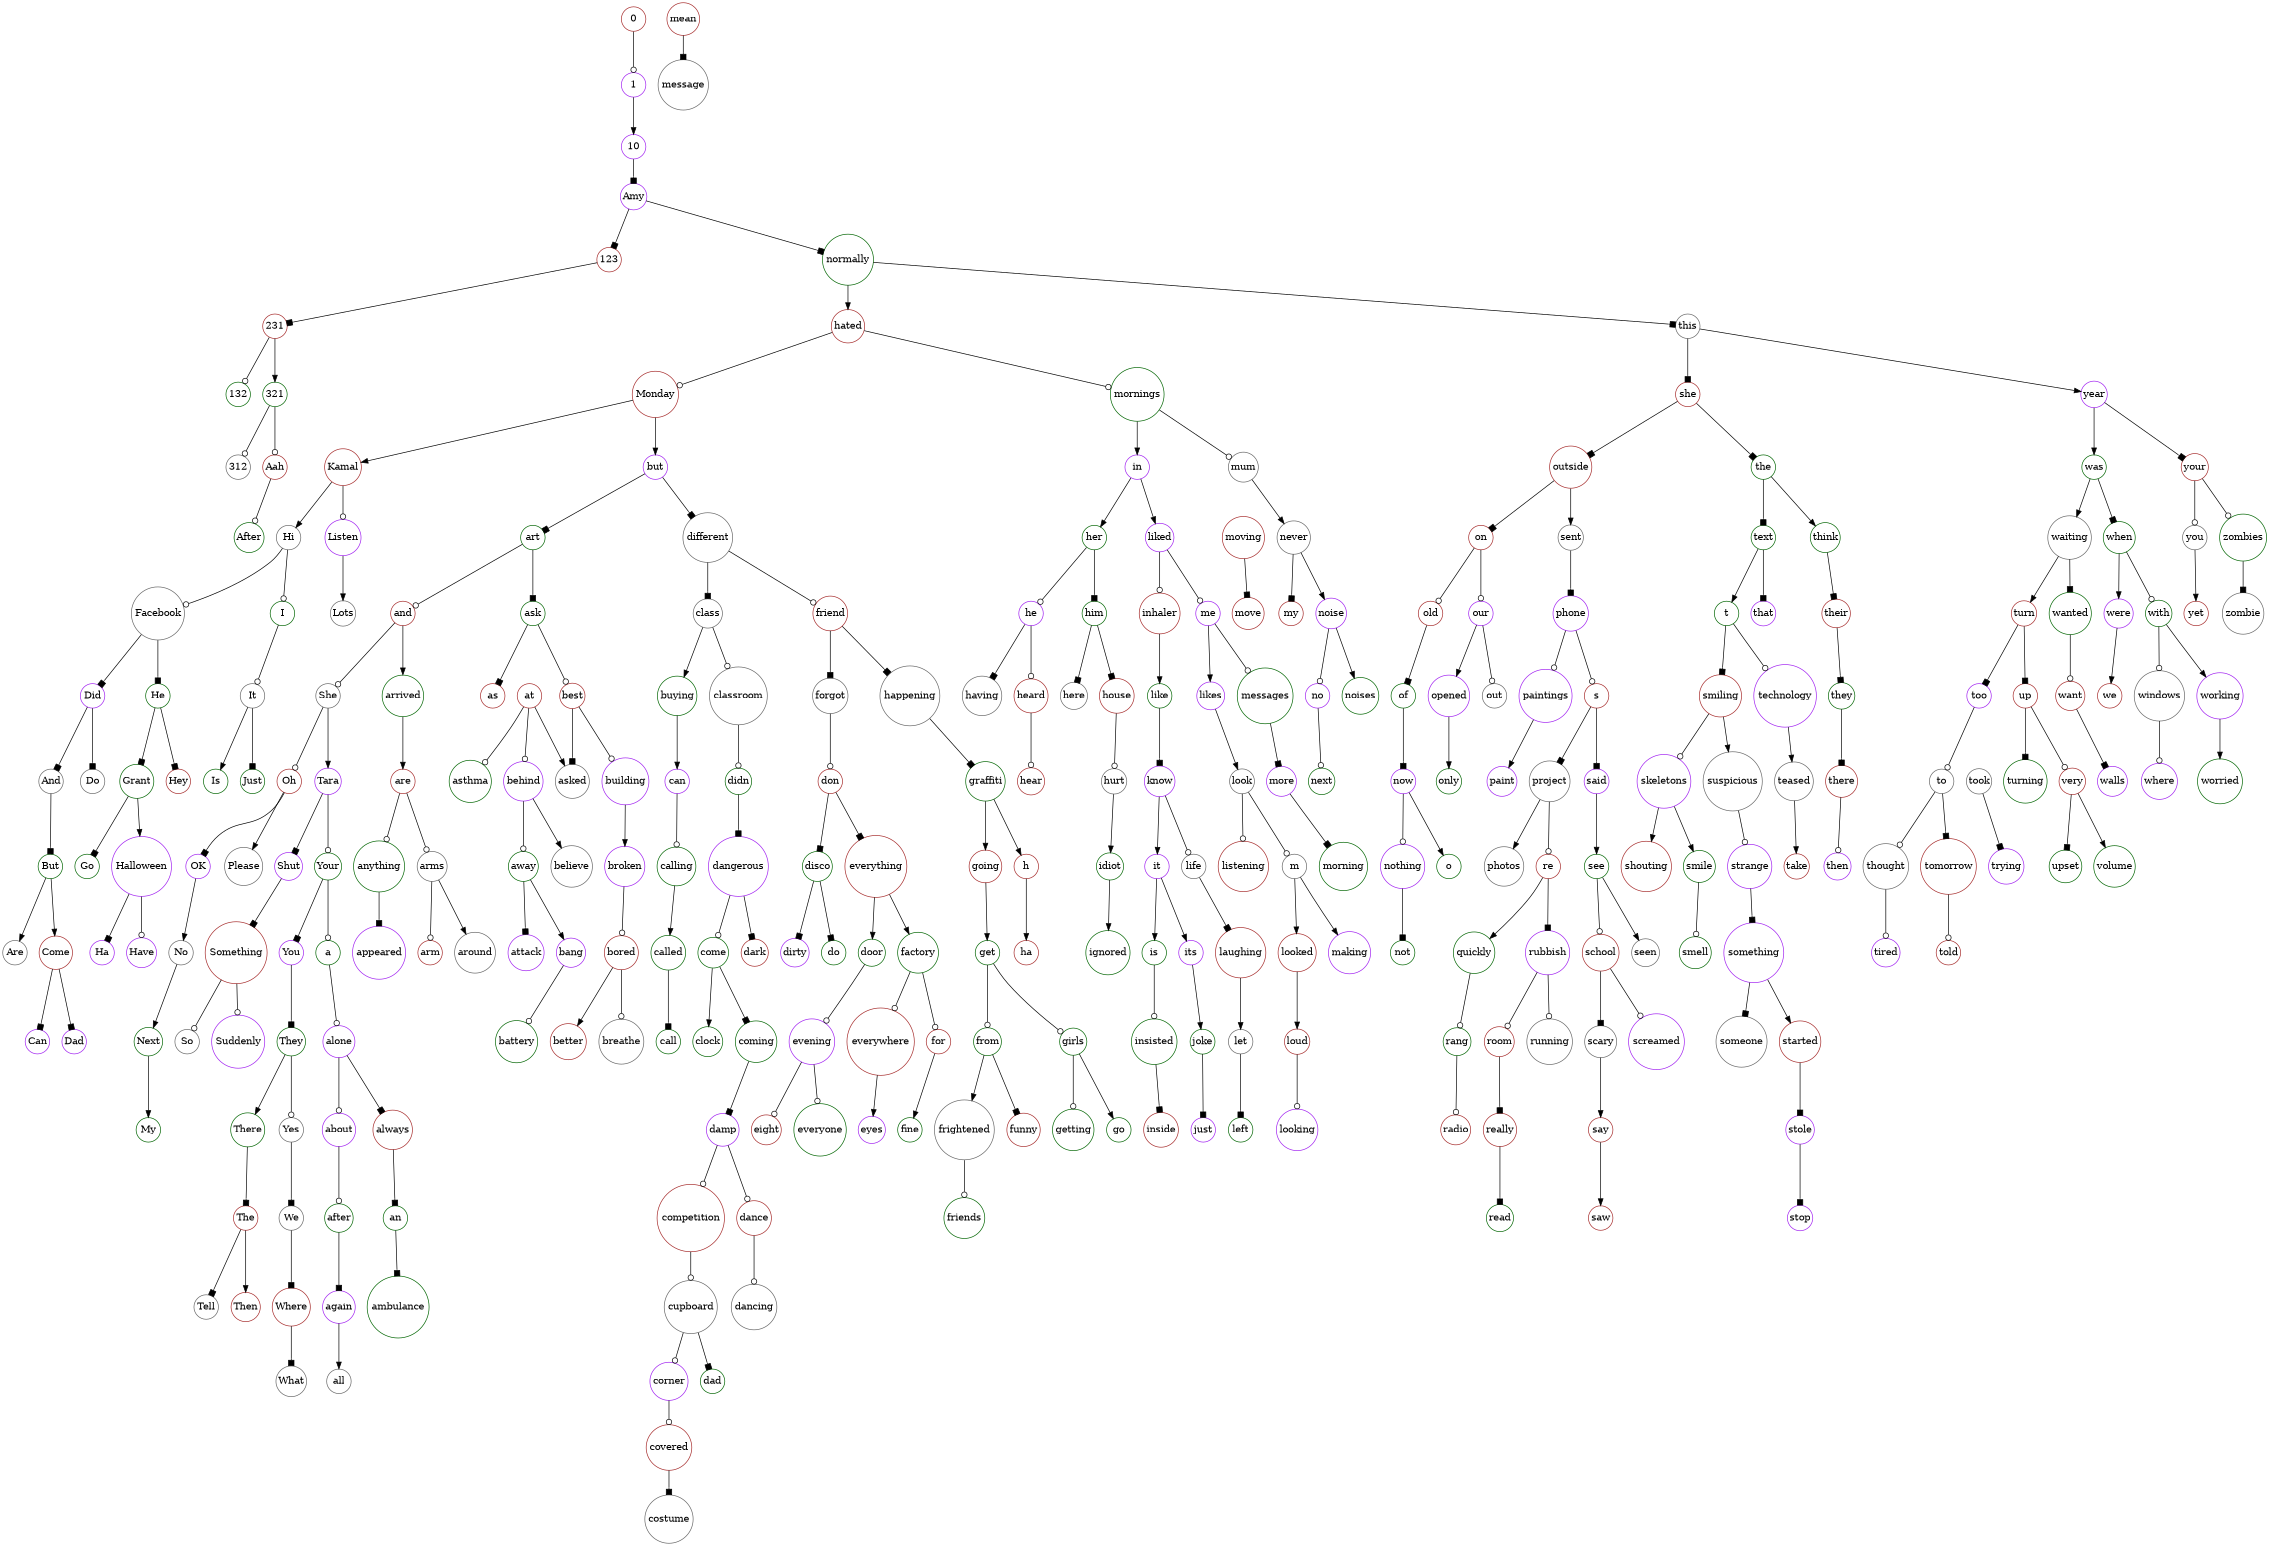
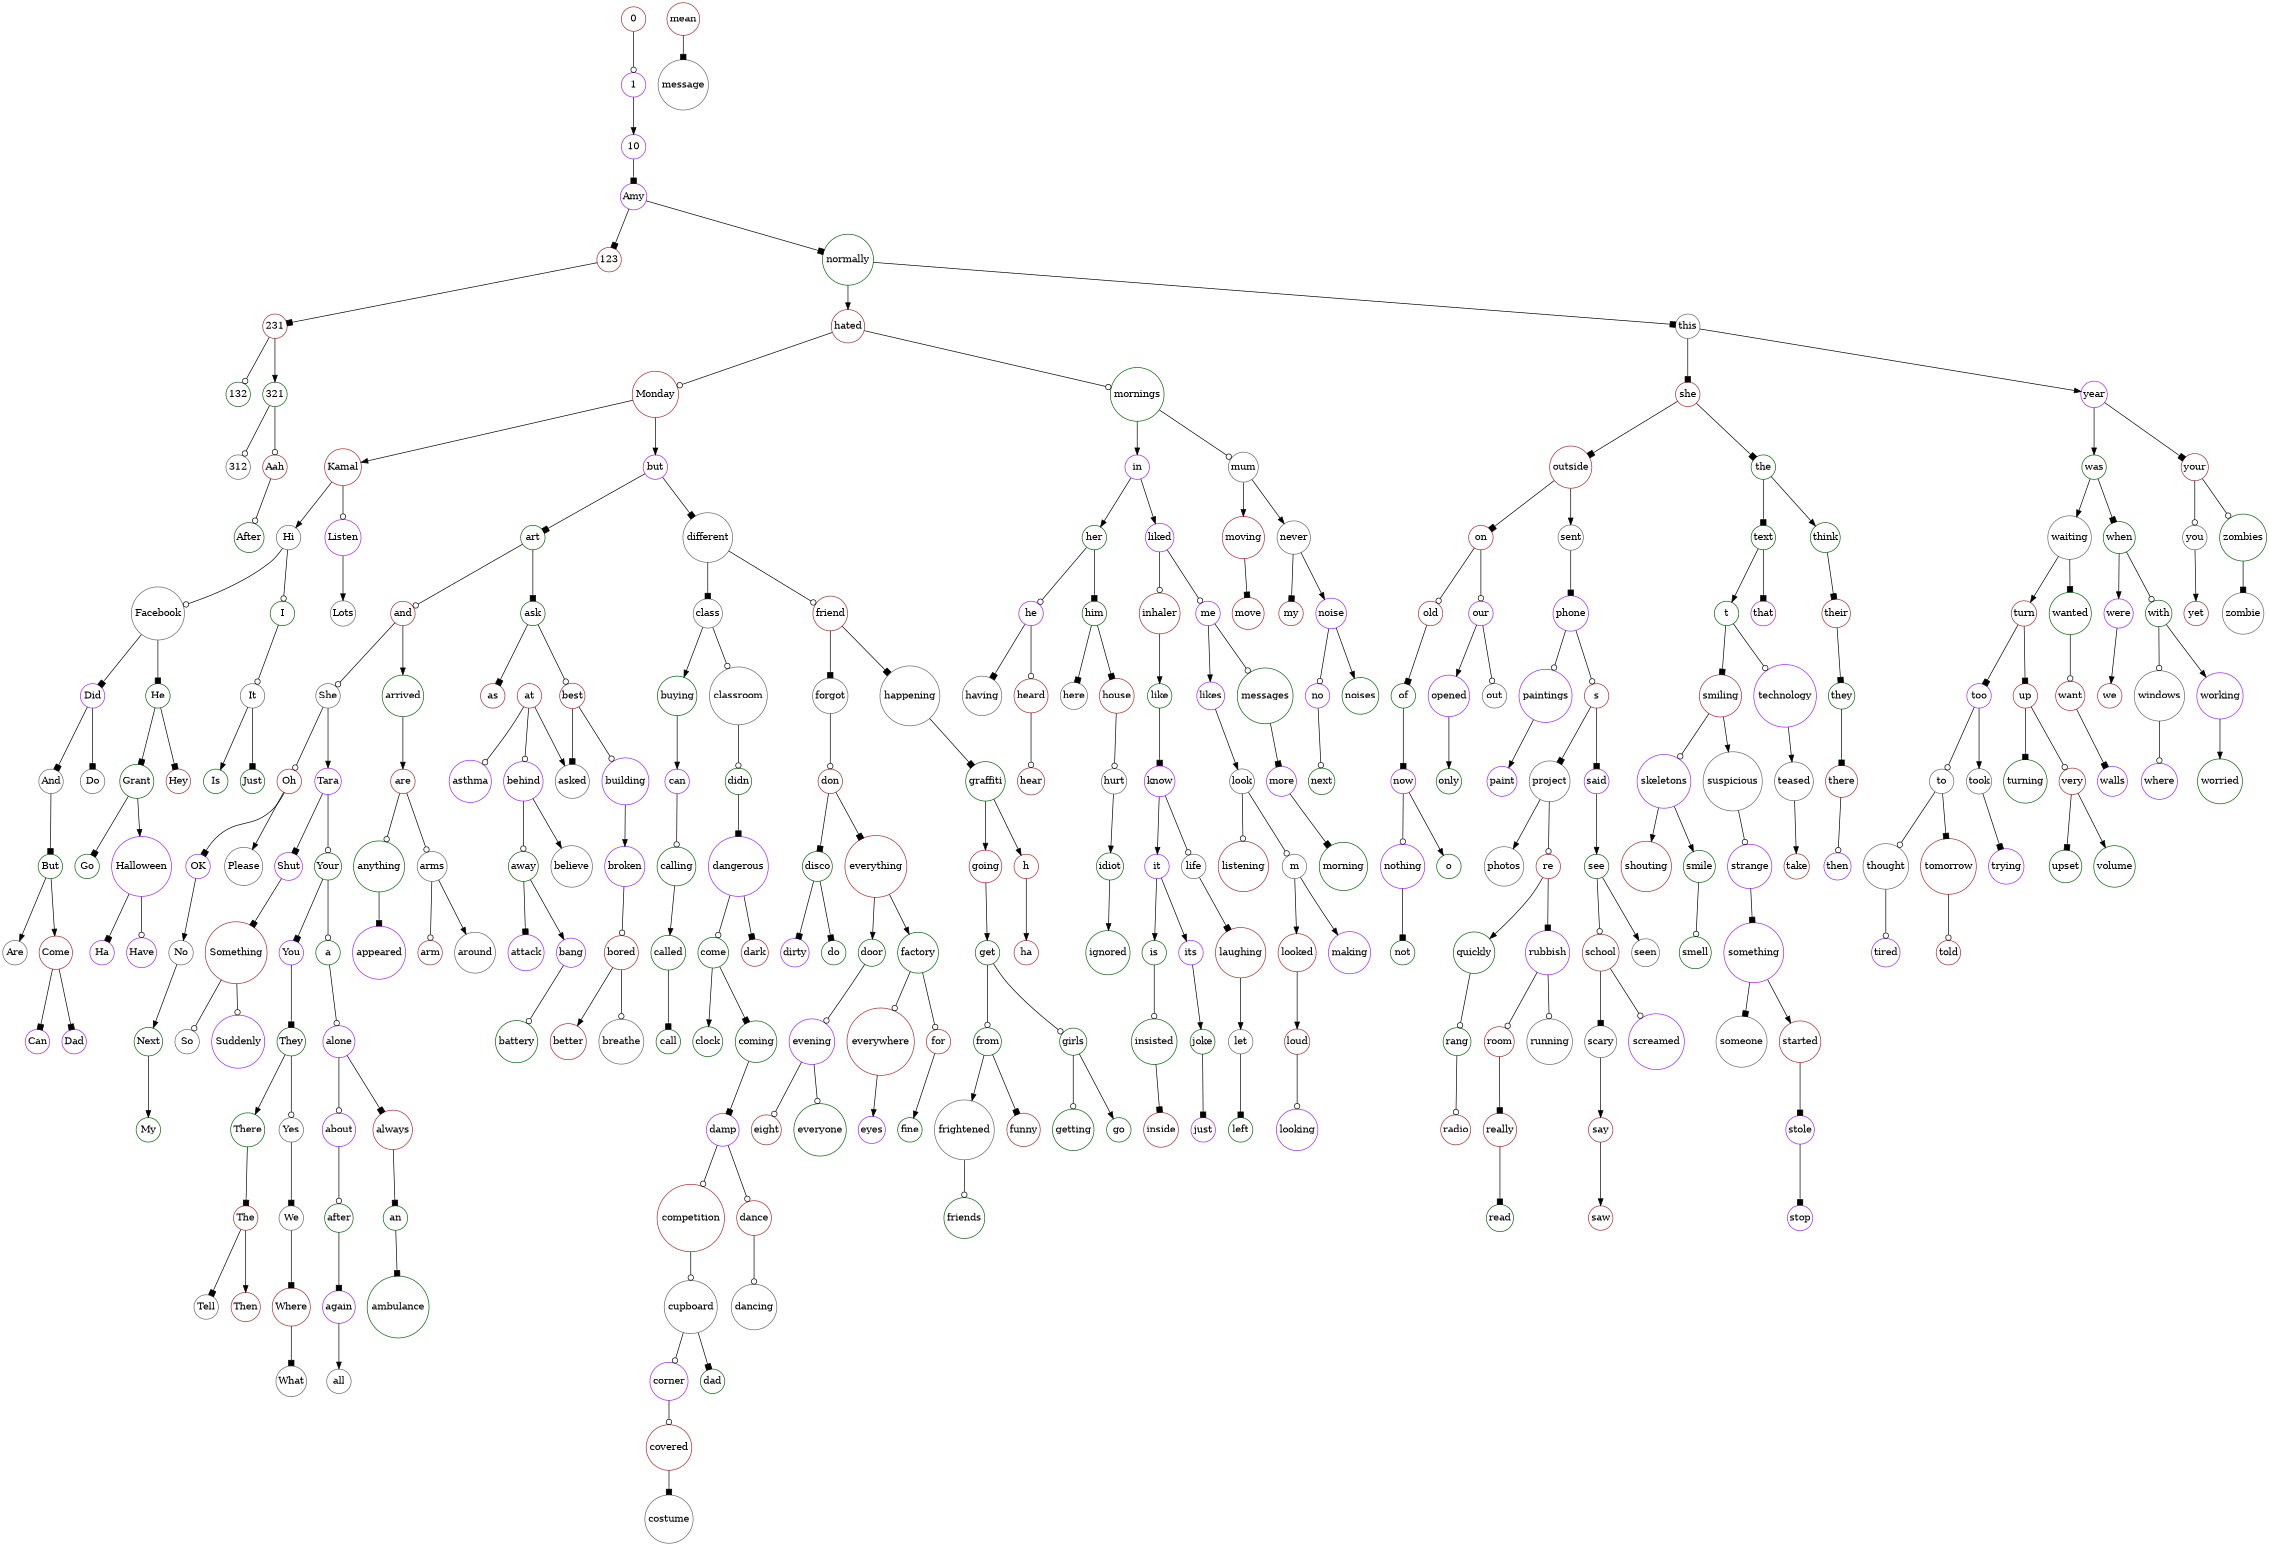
none -> (1243, 496)
none -> (1979, 735)
(470, 781) -> (470, 781)
